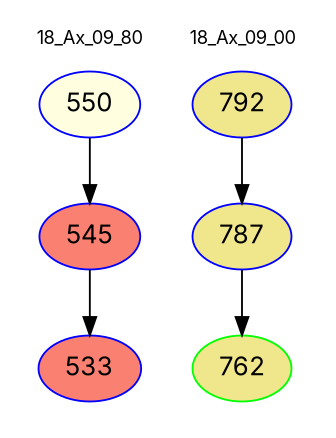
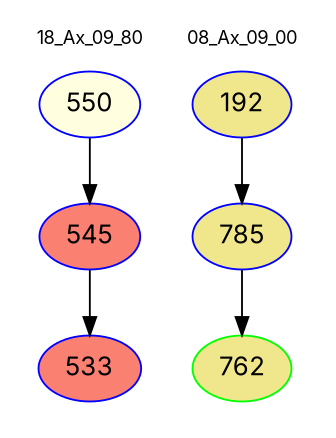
(243, 39) -> (243, 39)
(242, 104) -> (242, 104)
(242, 236) -> (242, 236)
